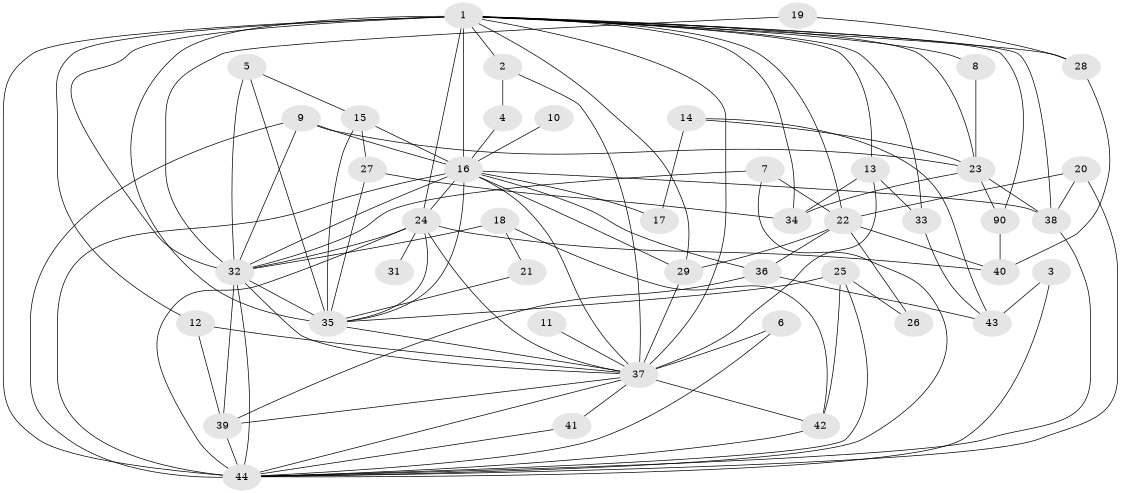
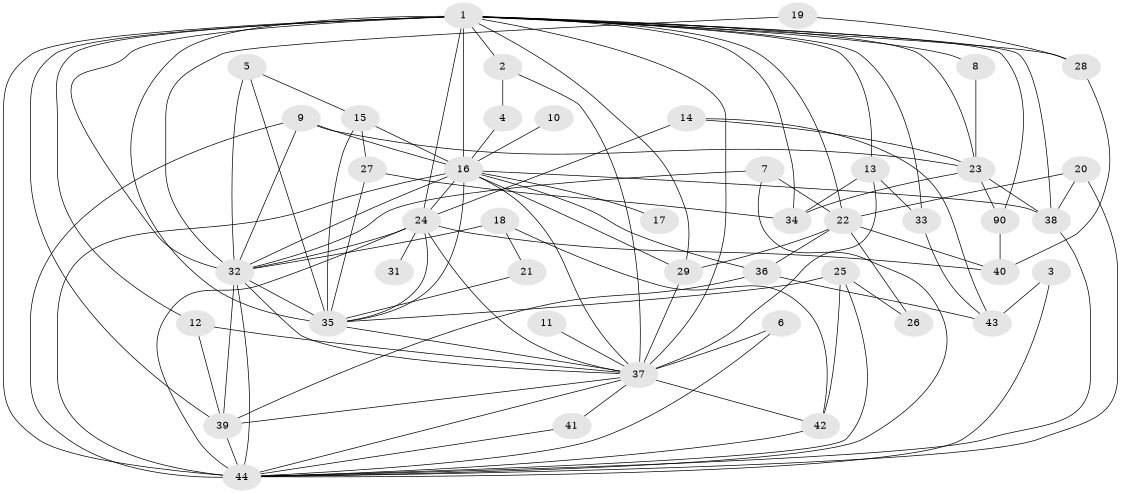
none -> (38, 71)
(673, 170) -> (554, 170)
